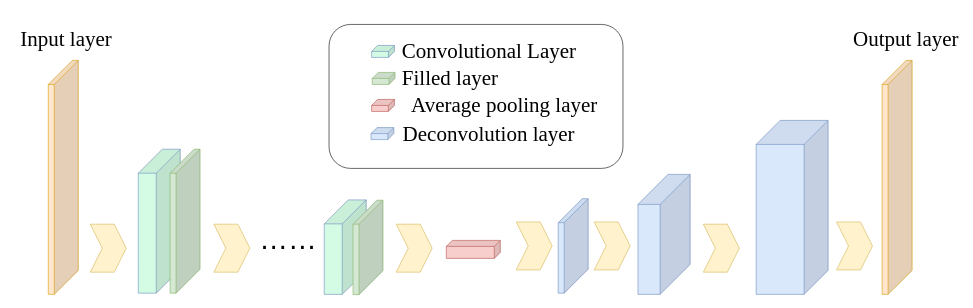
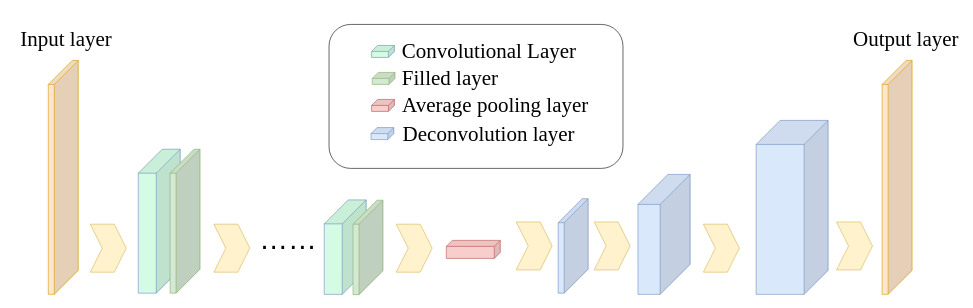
(505, 105) -> (496, 105)
